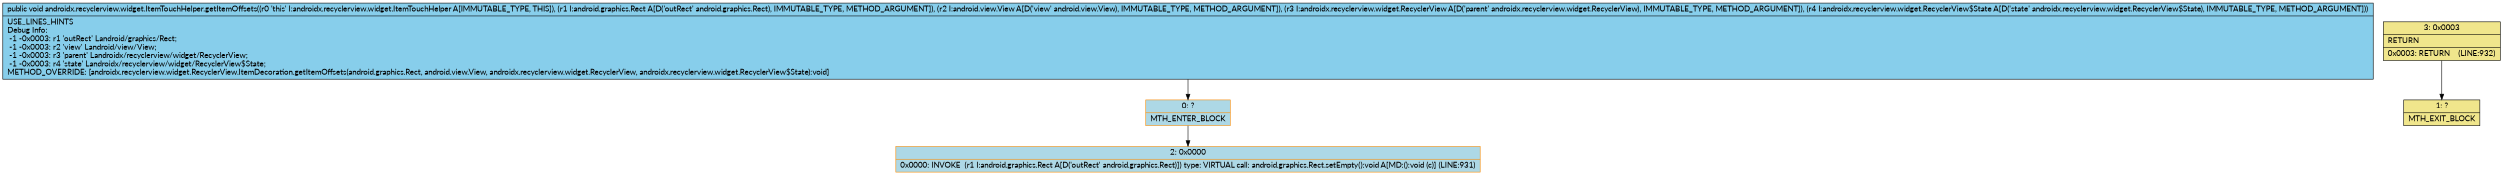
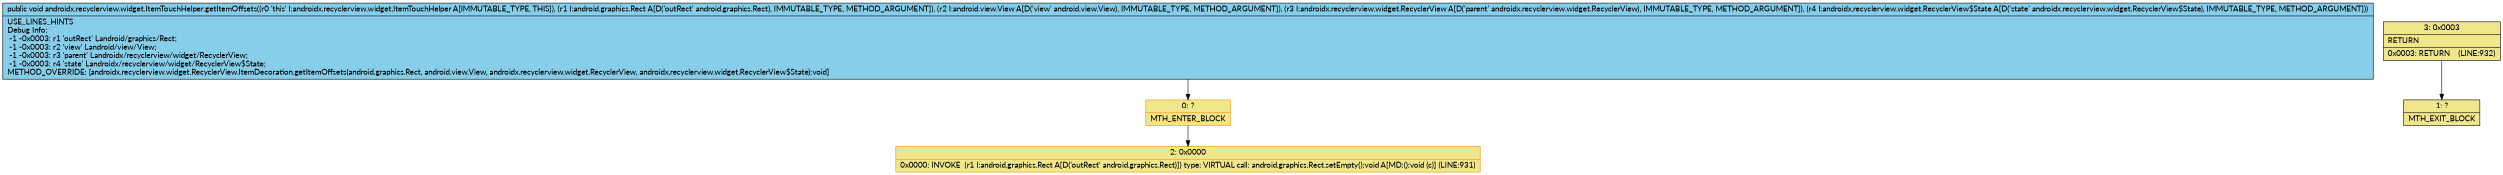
(1188, 113) -> (1188, 113)
(1188, 159) -> (1188, 159)
